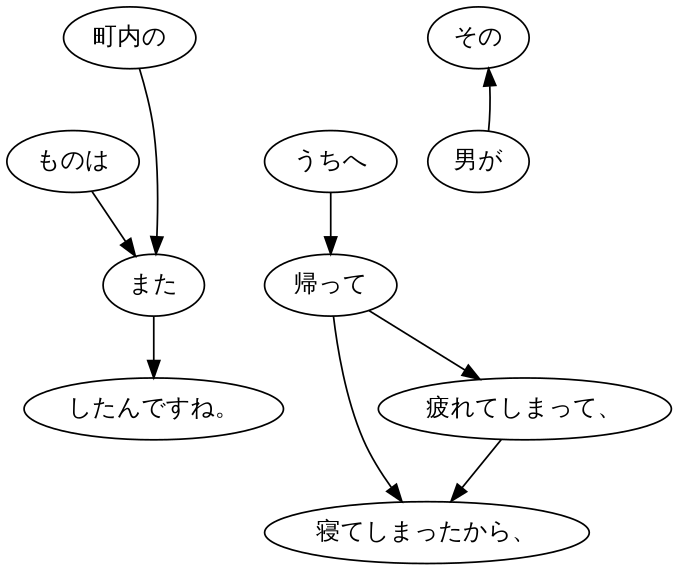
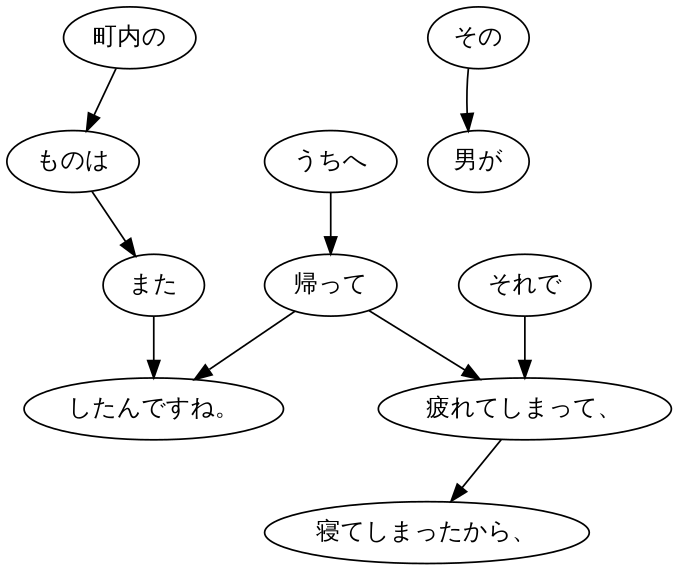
(490, 109) -> (467, 91)
(156, 152) -> (105, 92)
none -> (525, 285)
(351, 406) -> (252, 340)
